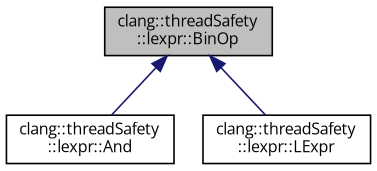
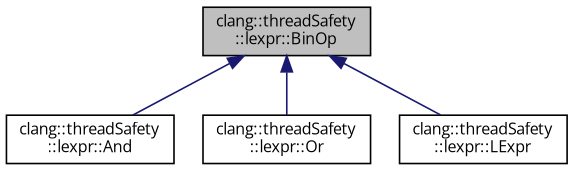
none -> (287, 139)
